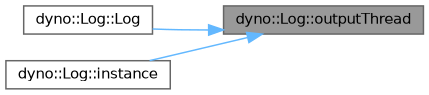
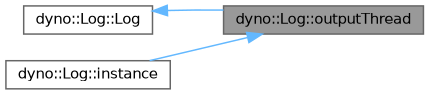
(180, 30) -> (196, 10)
